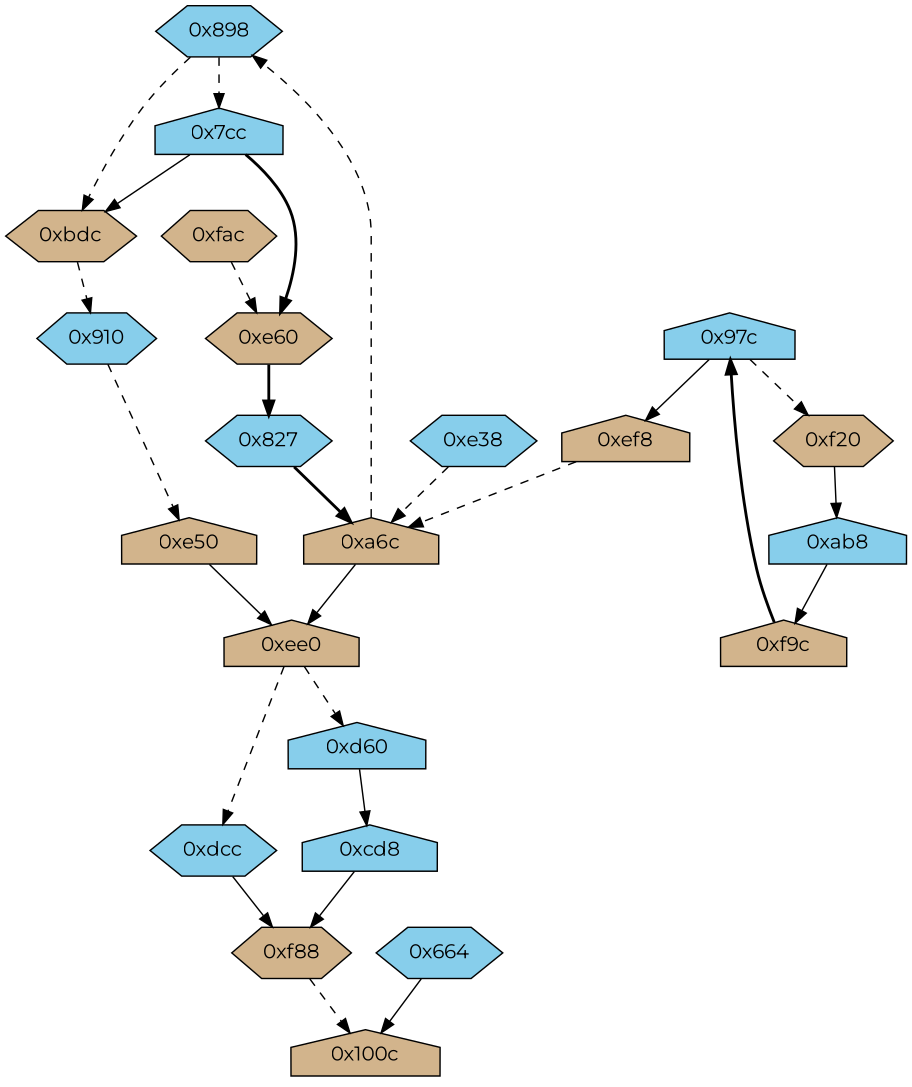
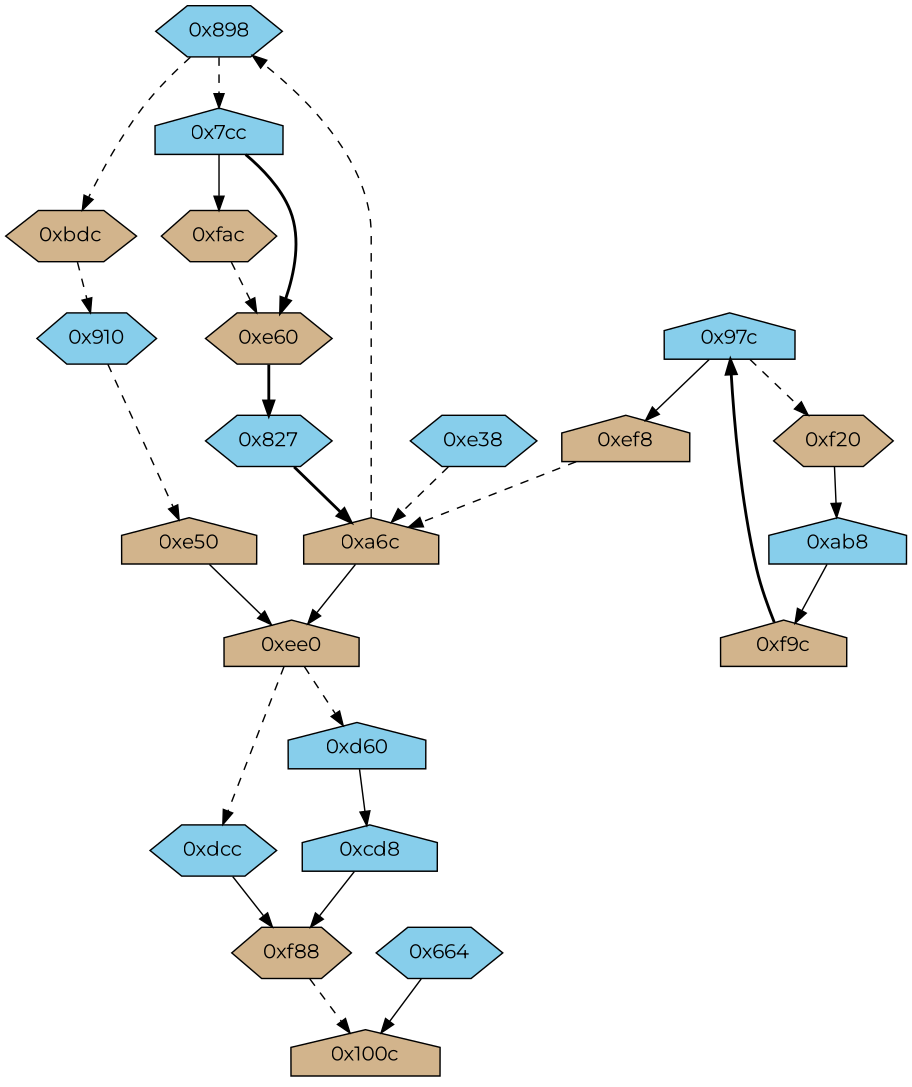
(154, 179) -> (219, 175)
